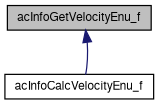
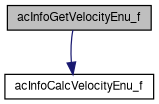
(87, 59) -> (71, 46)
